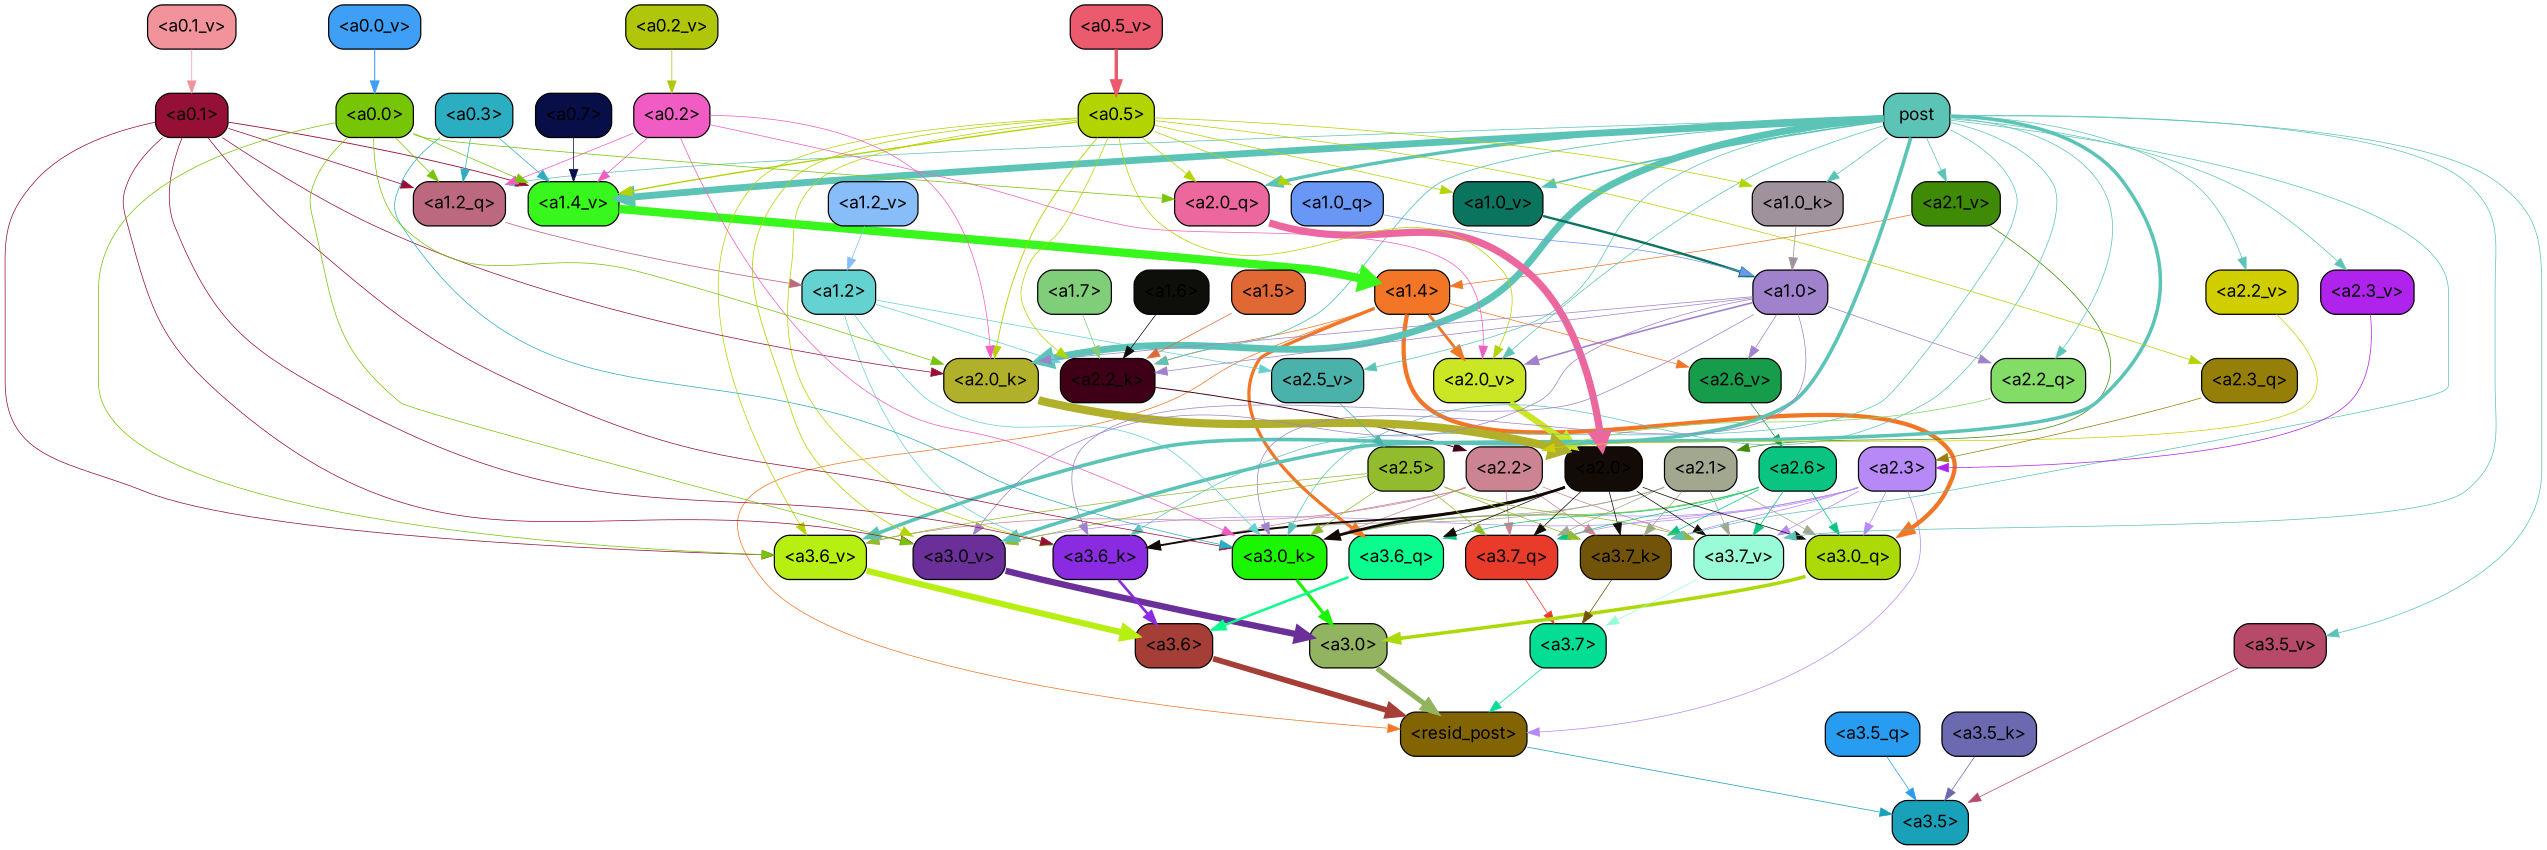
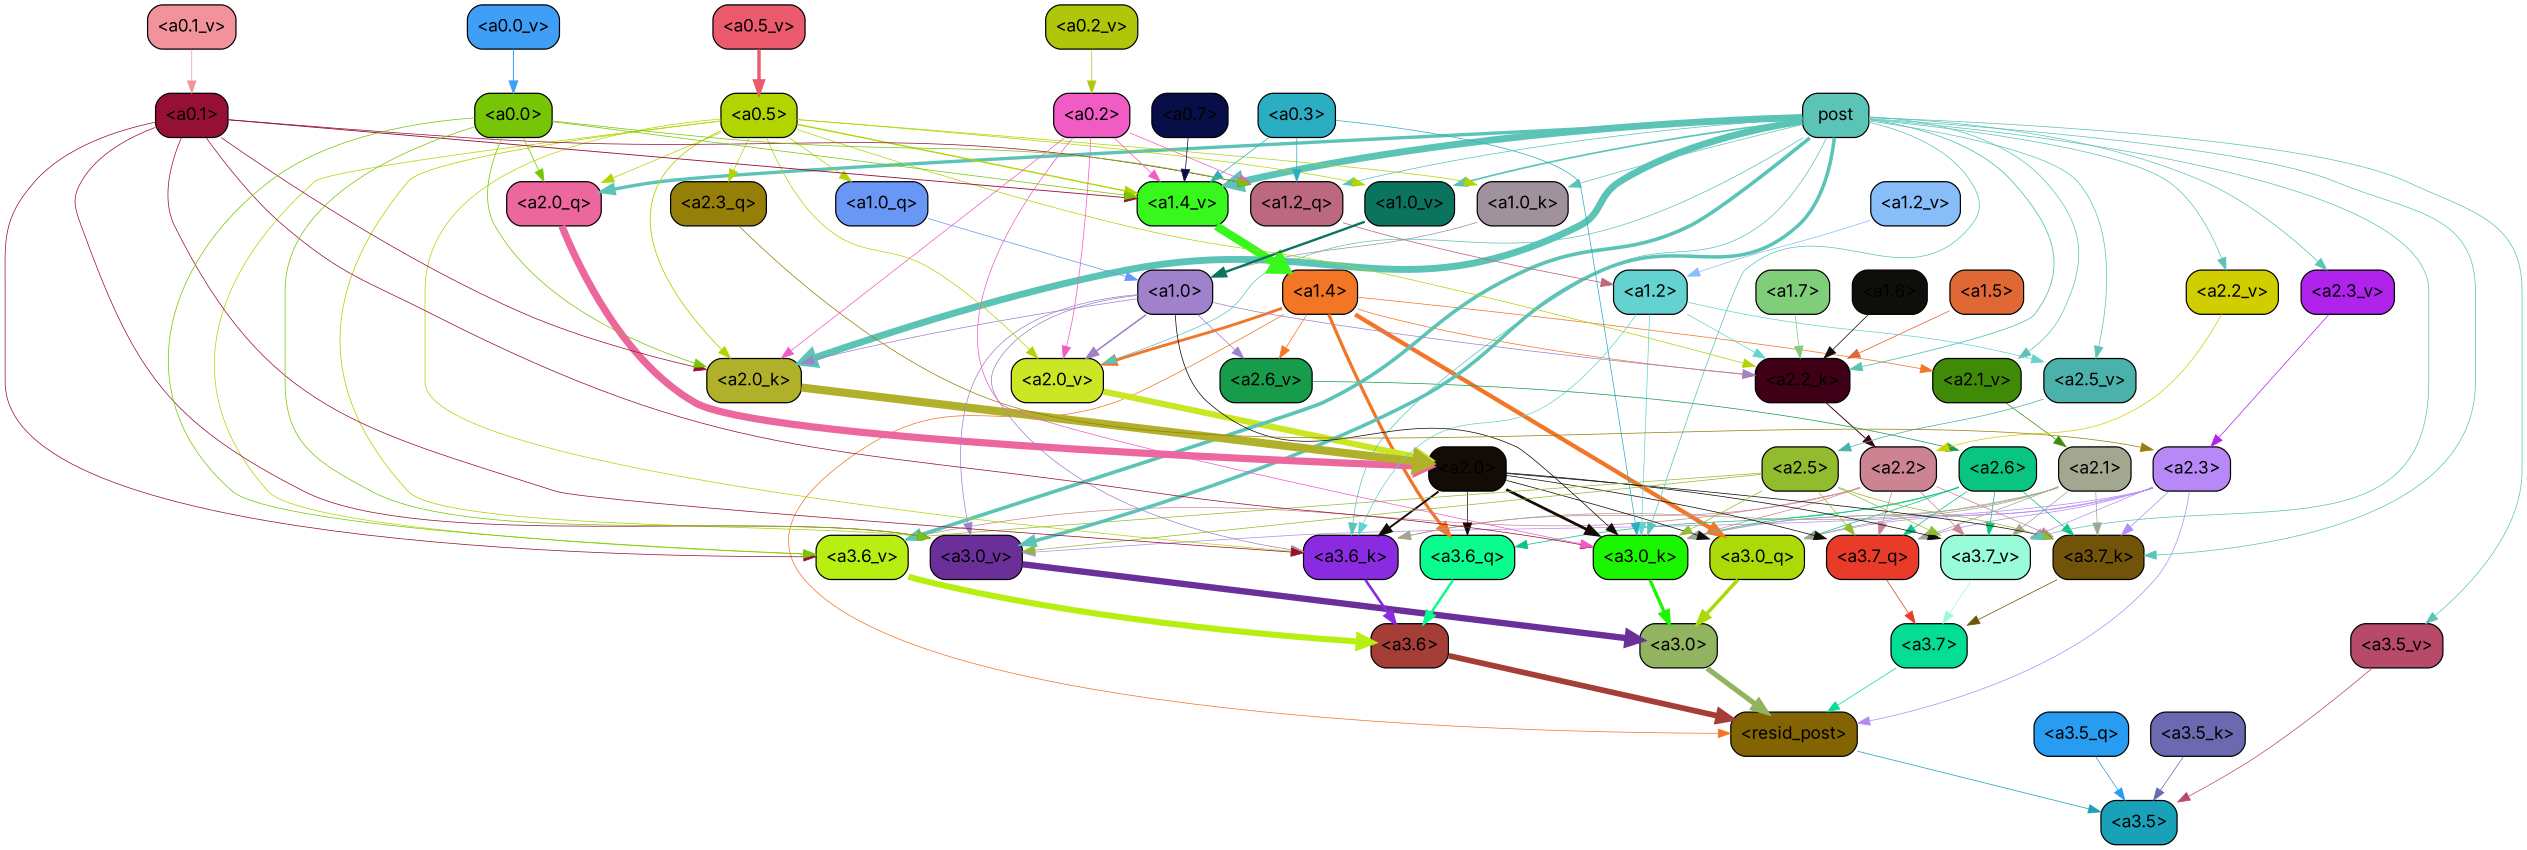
(1710, 249) -> (1668, 332)
(2038, 381) -> none
(1395, 416) -> (1412, 430)
(1549, 515) -> (1830, 514)
